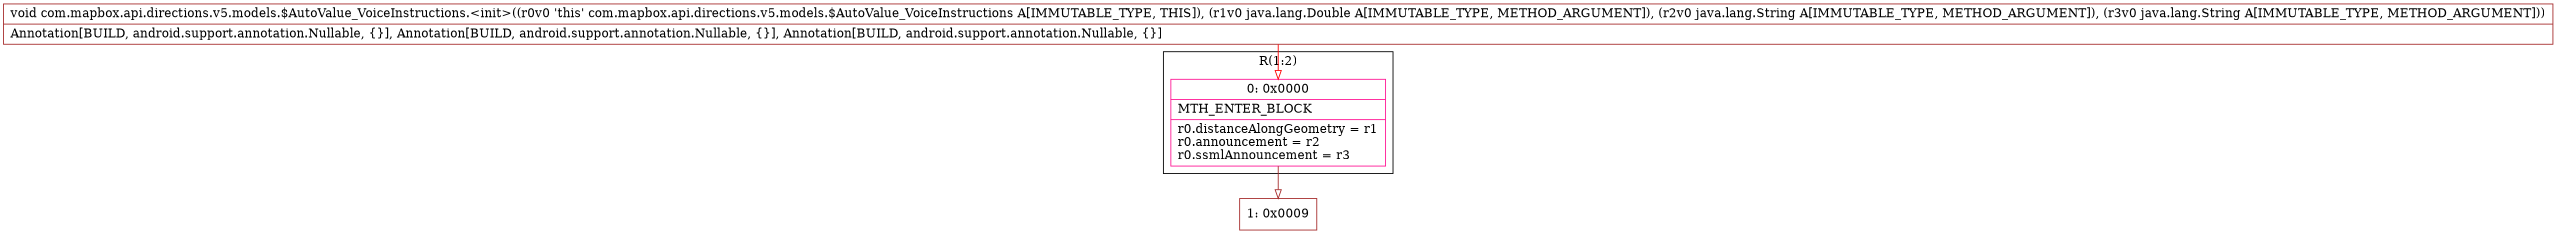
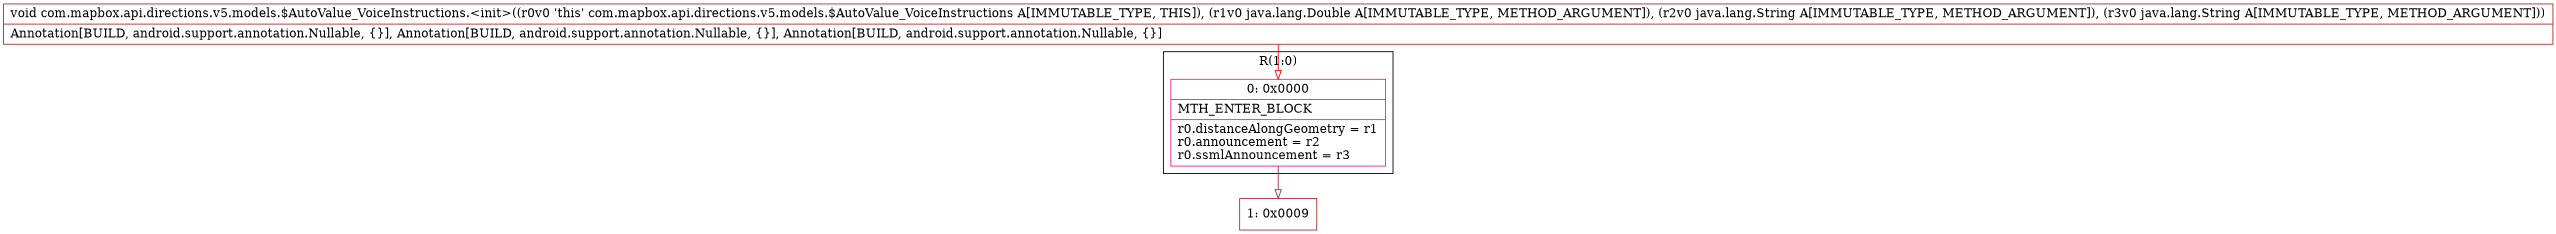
(1278, 62) -> (1278, 62)
